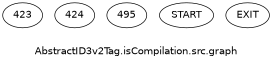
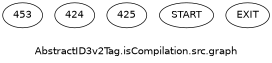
(23, 15) -> (23, 15)
(127, 15) -> (127, 15)
